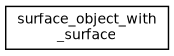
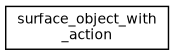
(87, 28) -> (87, 28)
